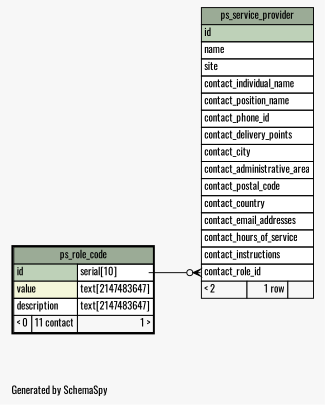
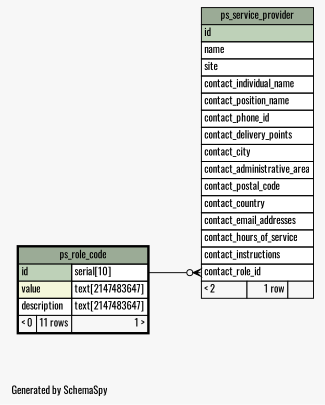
(55, 323) -> (54, 323)
